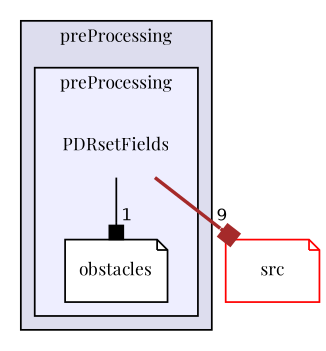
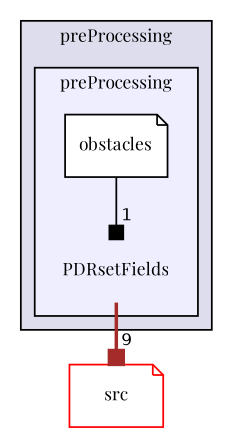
(116, 200) -> (116, 200)
